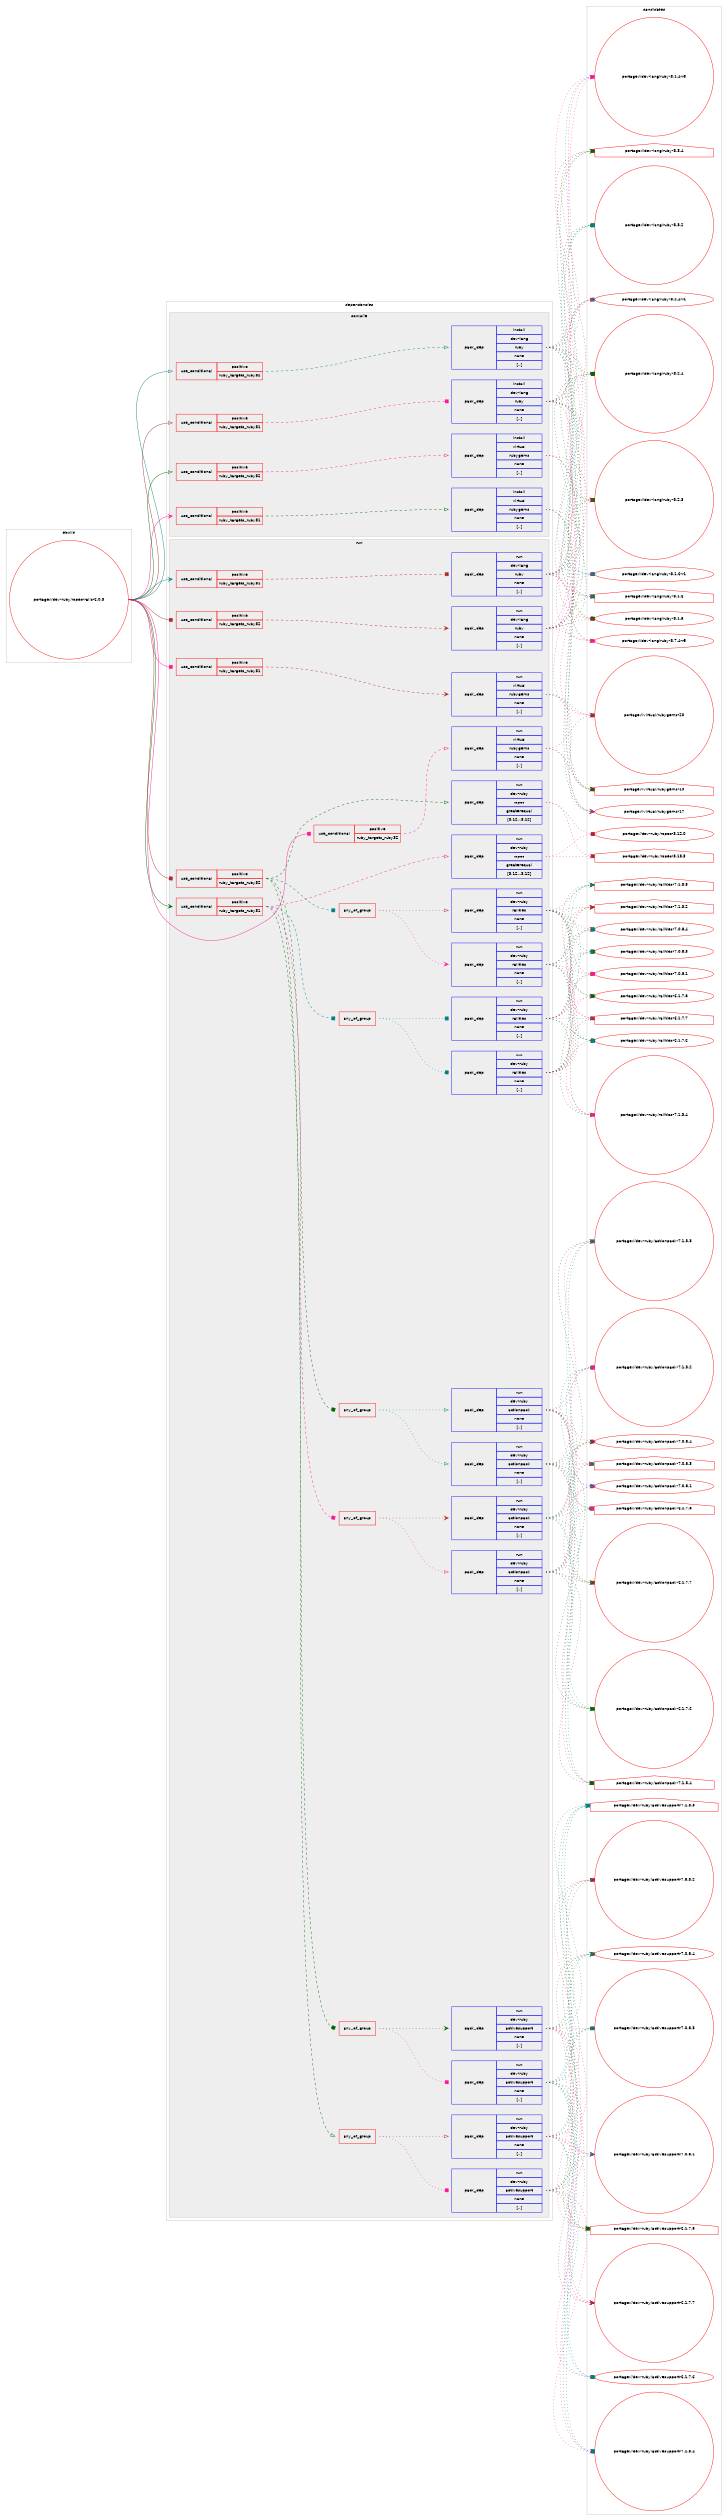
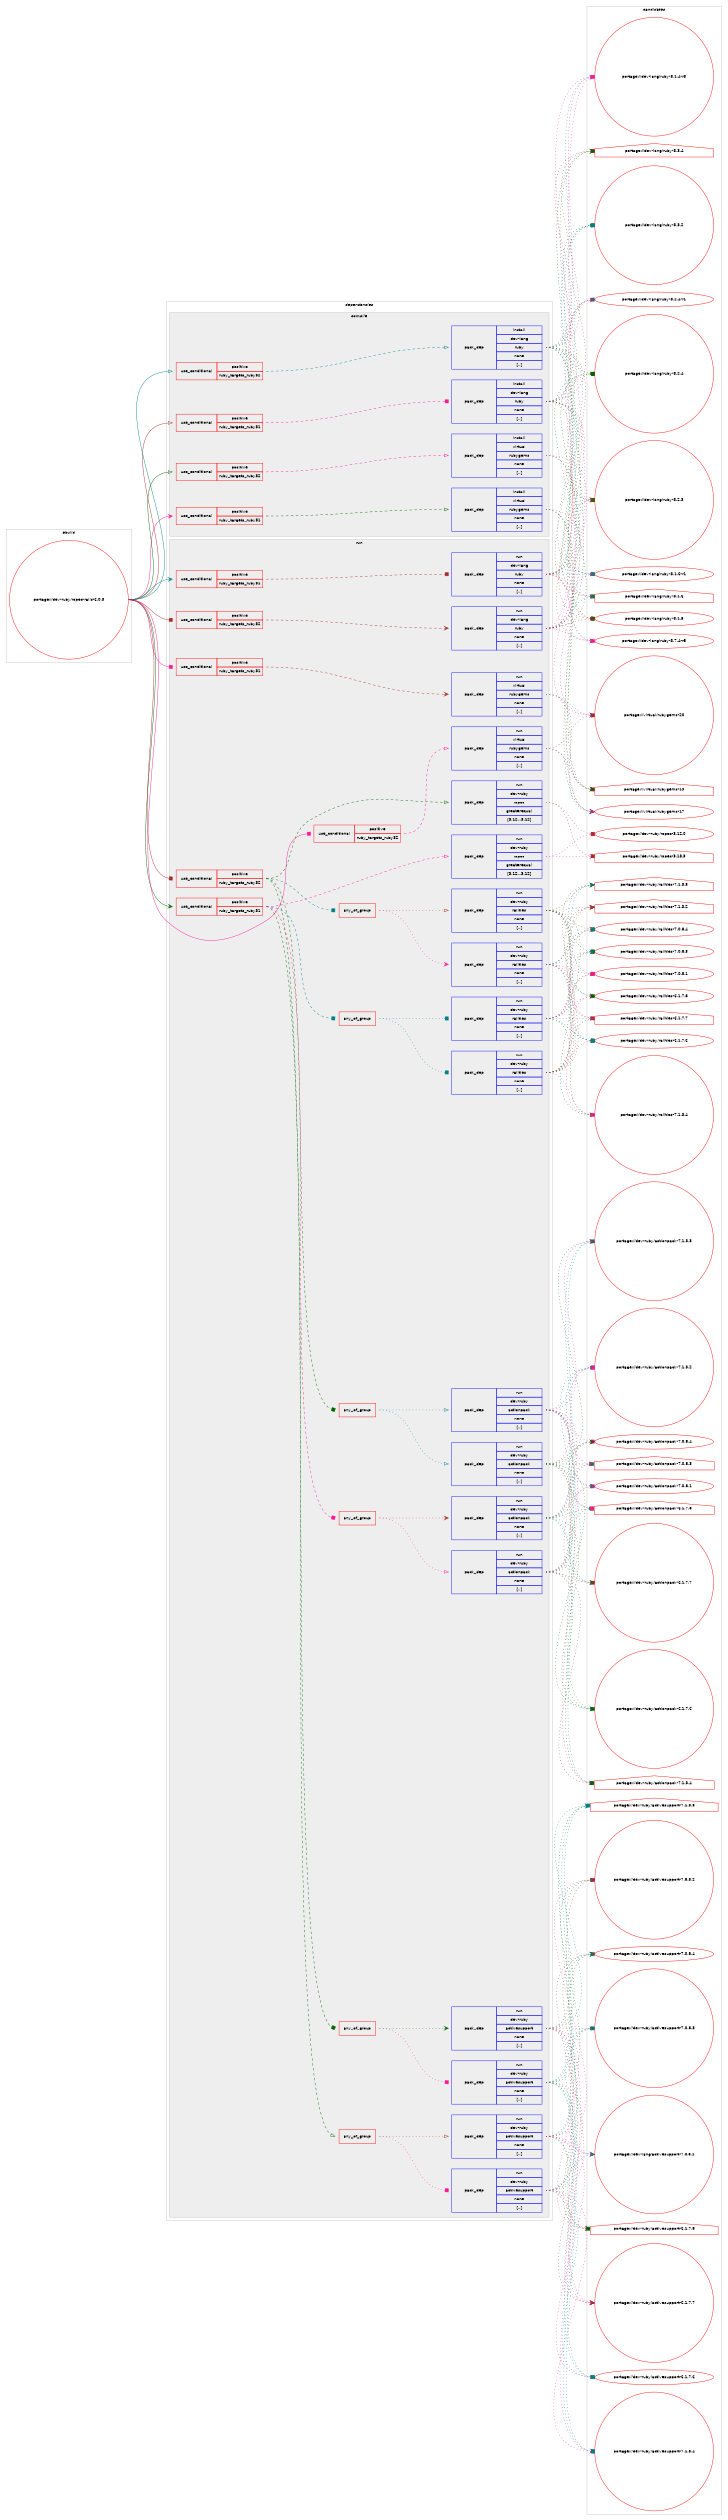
(654, 2154) -> (654, 2154)
